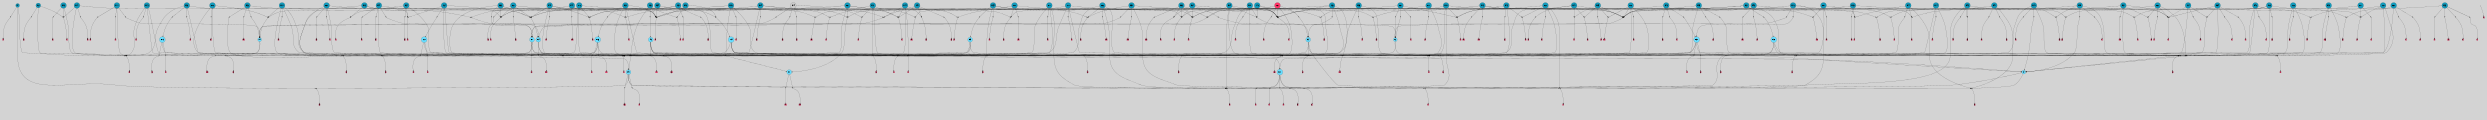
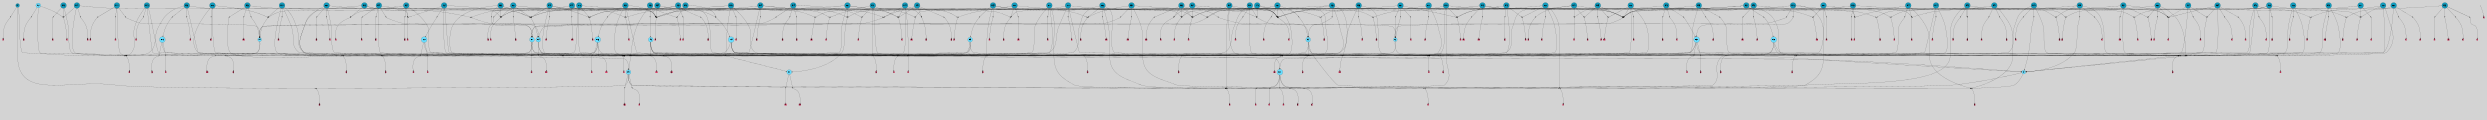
(38, 5) -> (38, 5)
(793, 5) -> (793, 5)
(1277, 5) -> (1277, 5)
